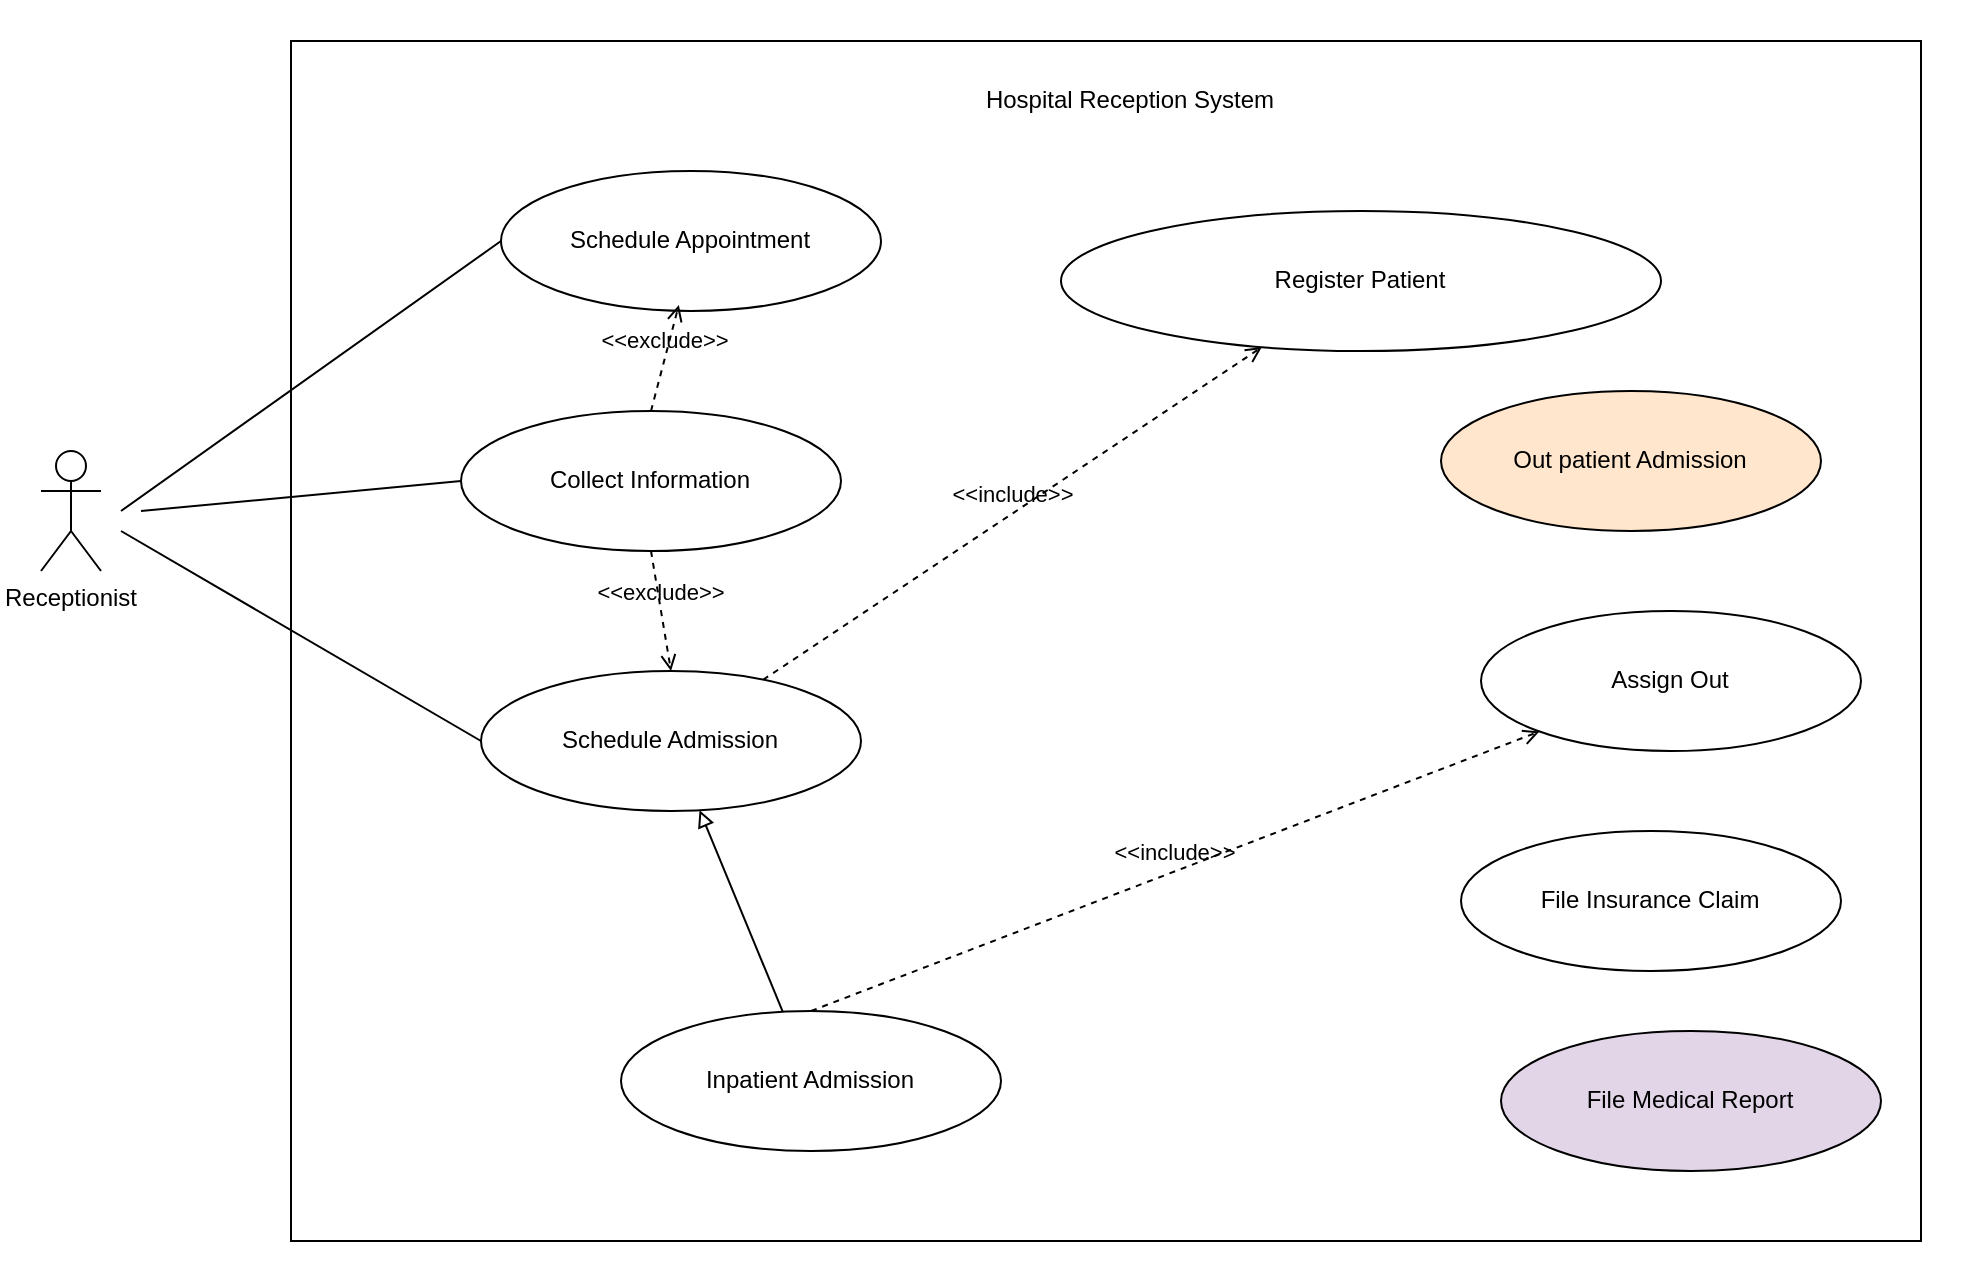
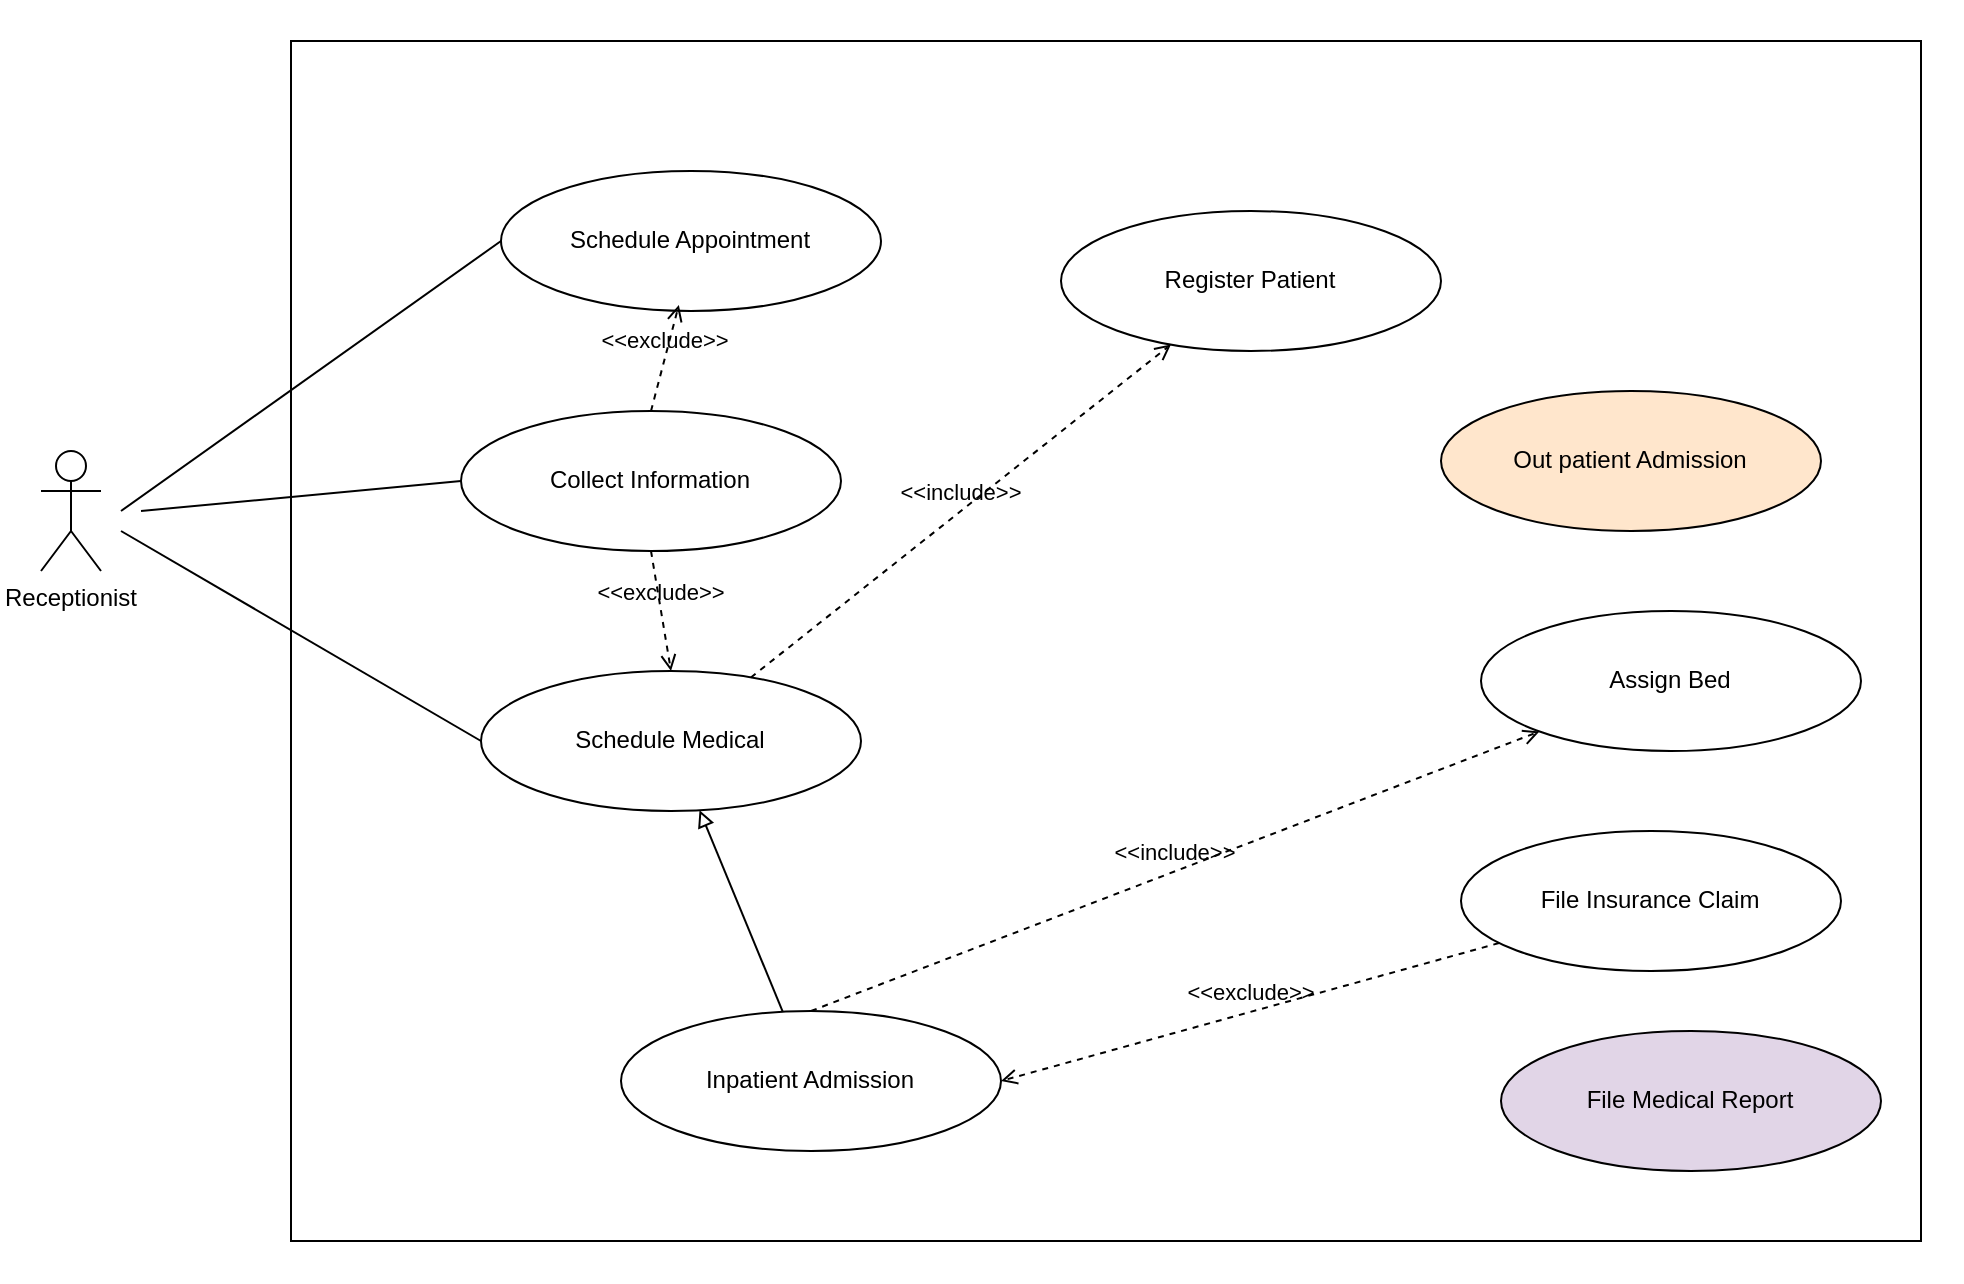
(1131, 101) -> none
(1361, 281) -> (1251, 281)
(1671, 681) -> (1671, 681)
(671, 741) -> (671, 741)
none -> (1252, 1011)
